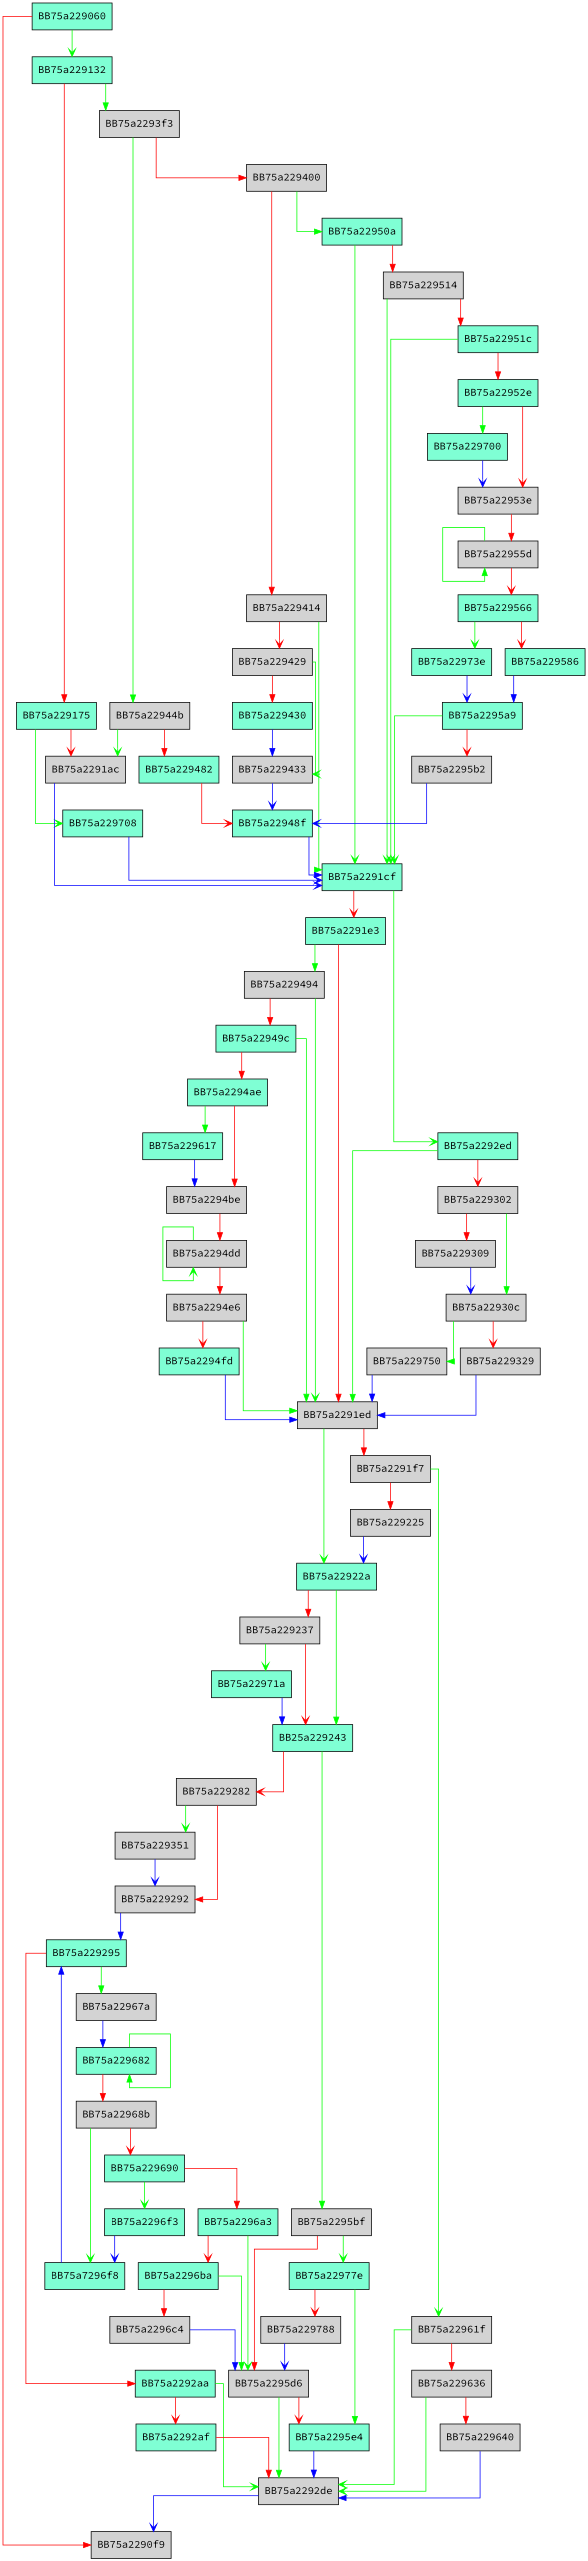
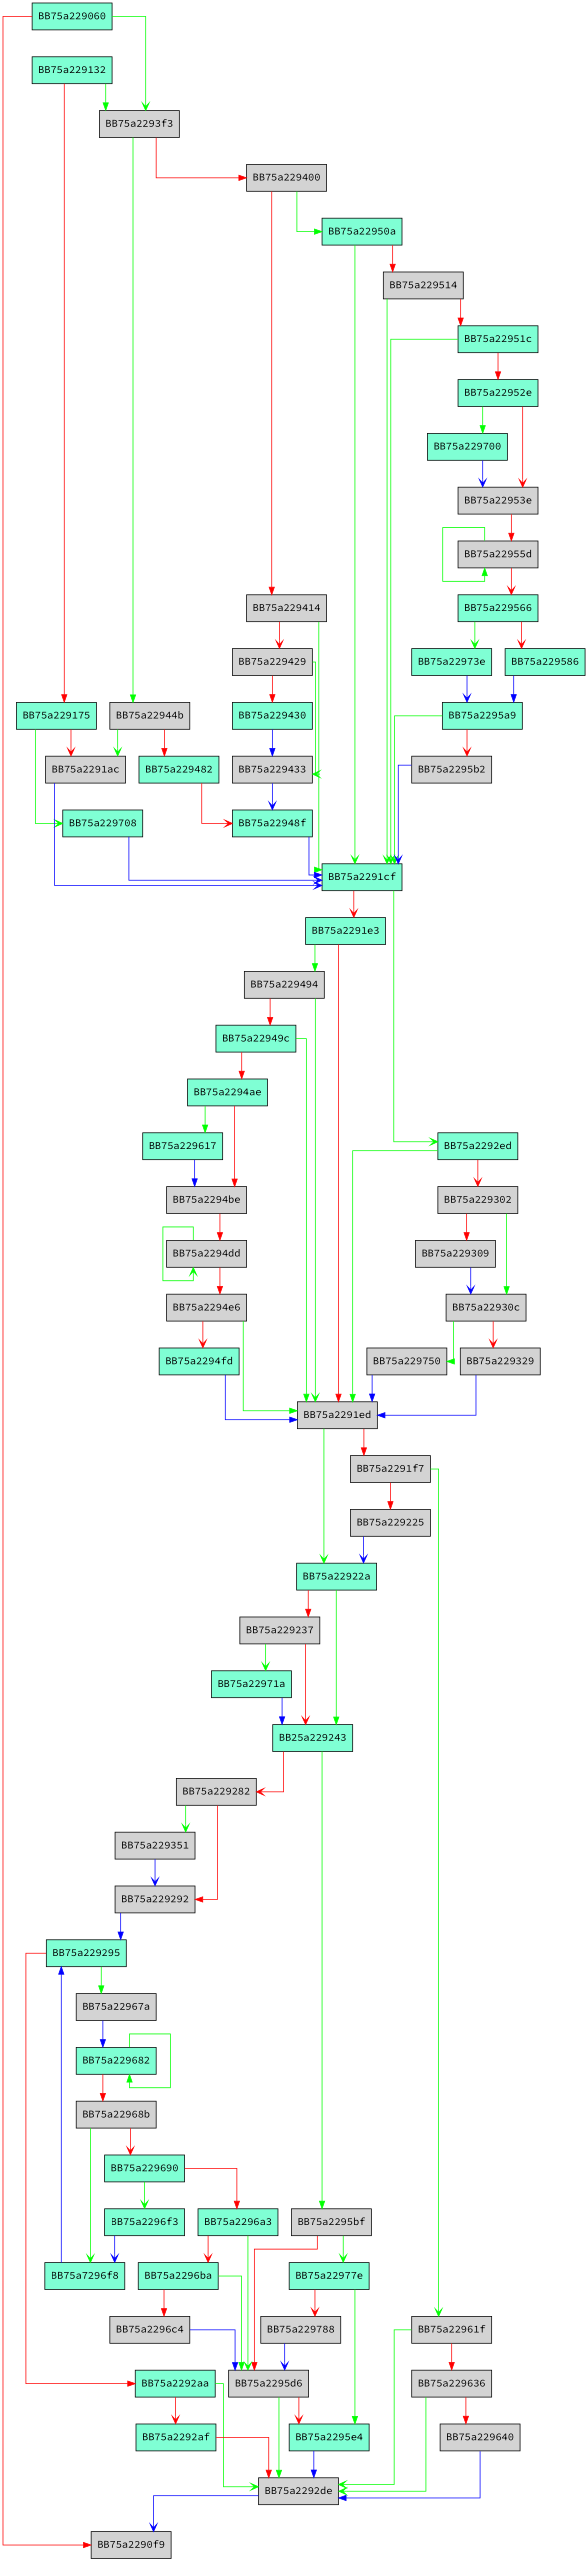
(72, 40) -> (146, 43)
(401, 823) -> (398, 804)
